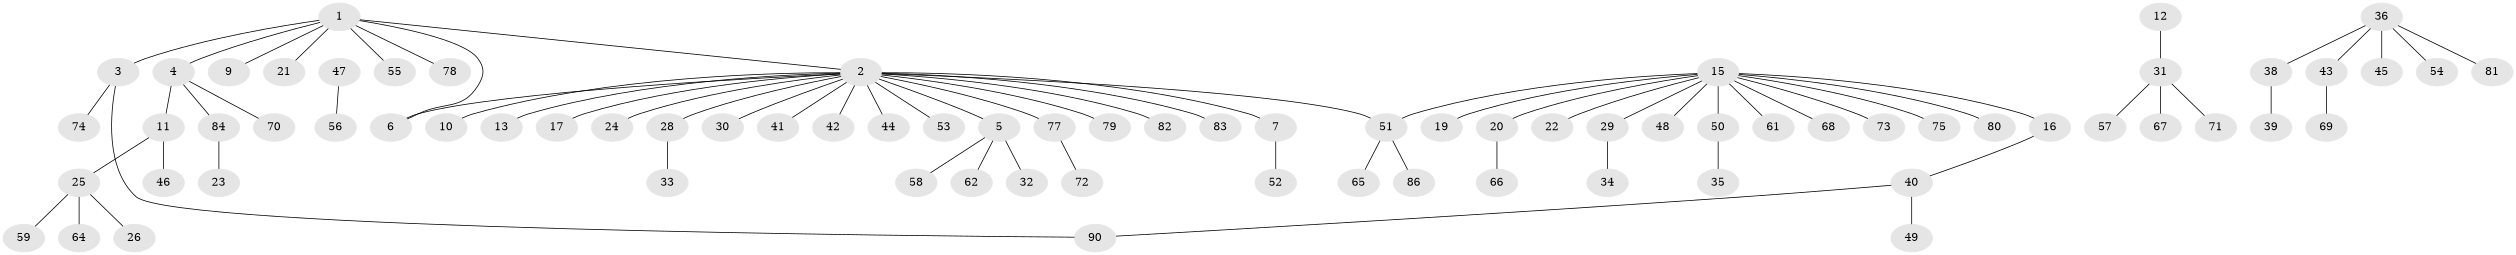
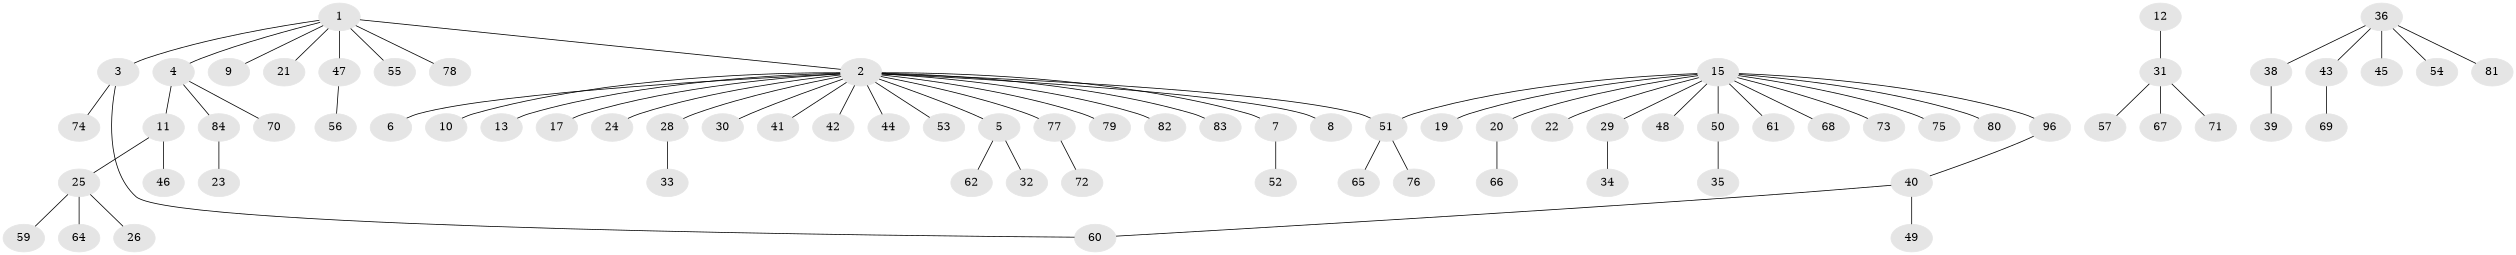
(472, 53) -> (339, 45)
none -> (1331, 127)
(2050, 127) -> (2050, 127)
(916, 183) -> none
(1414, 183) -> (1414, 183)
(1095, 238) -> (1095, 238)
